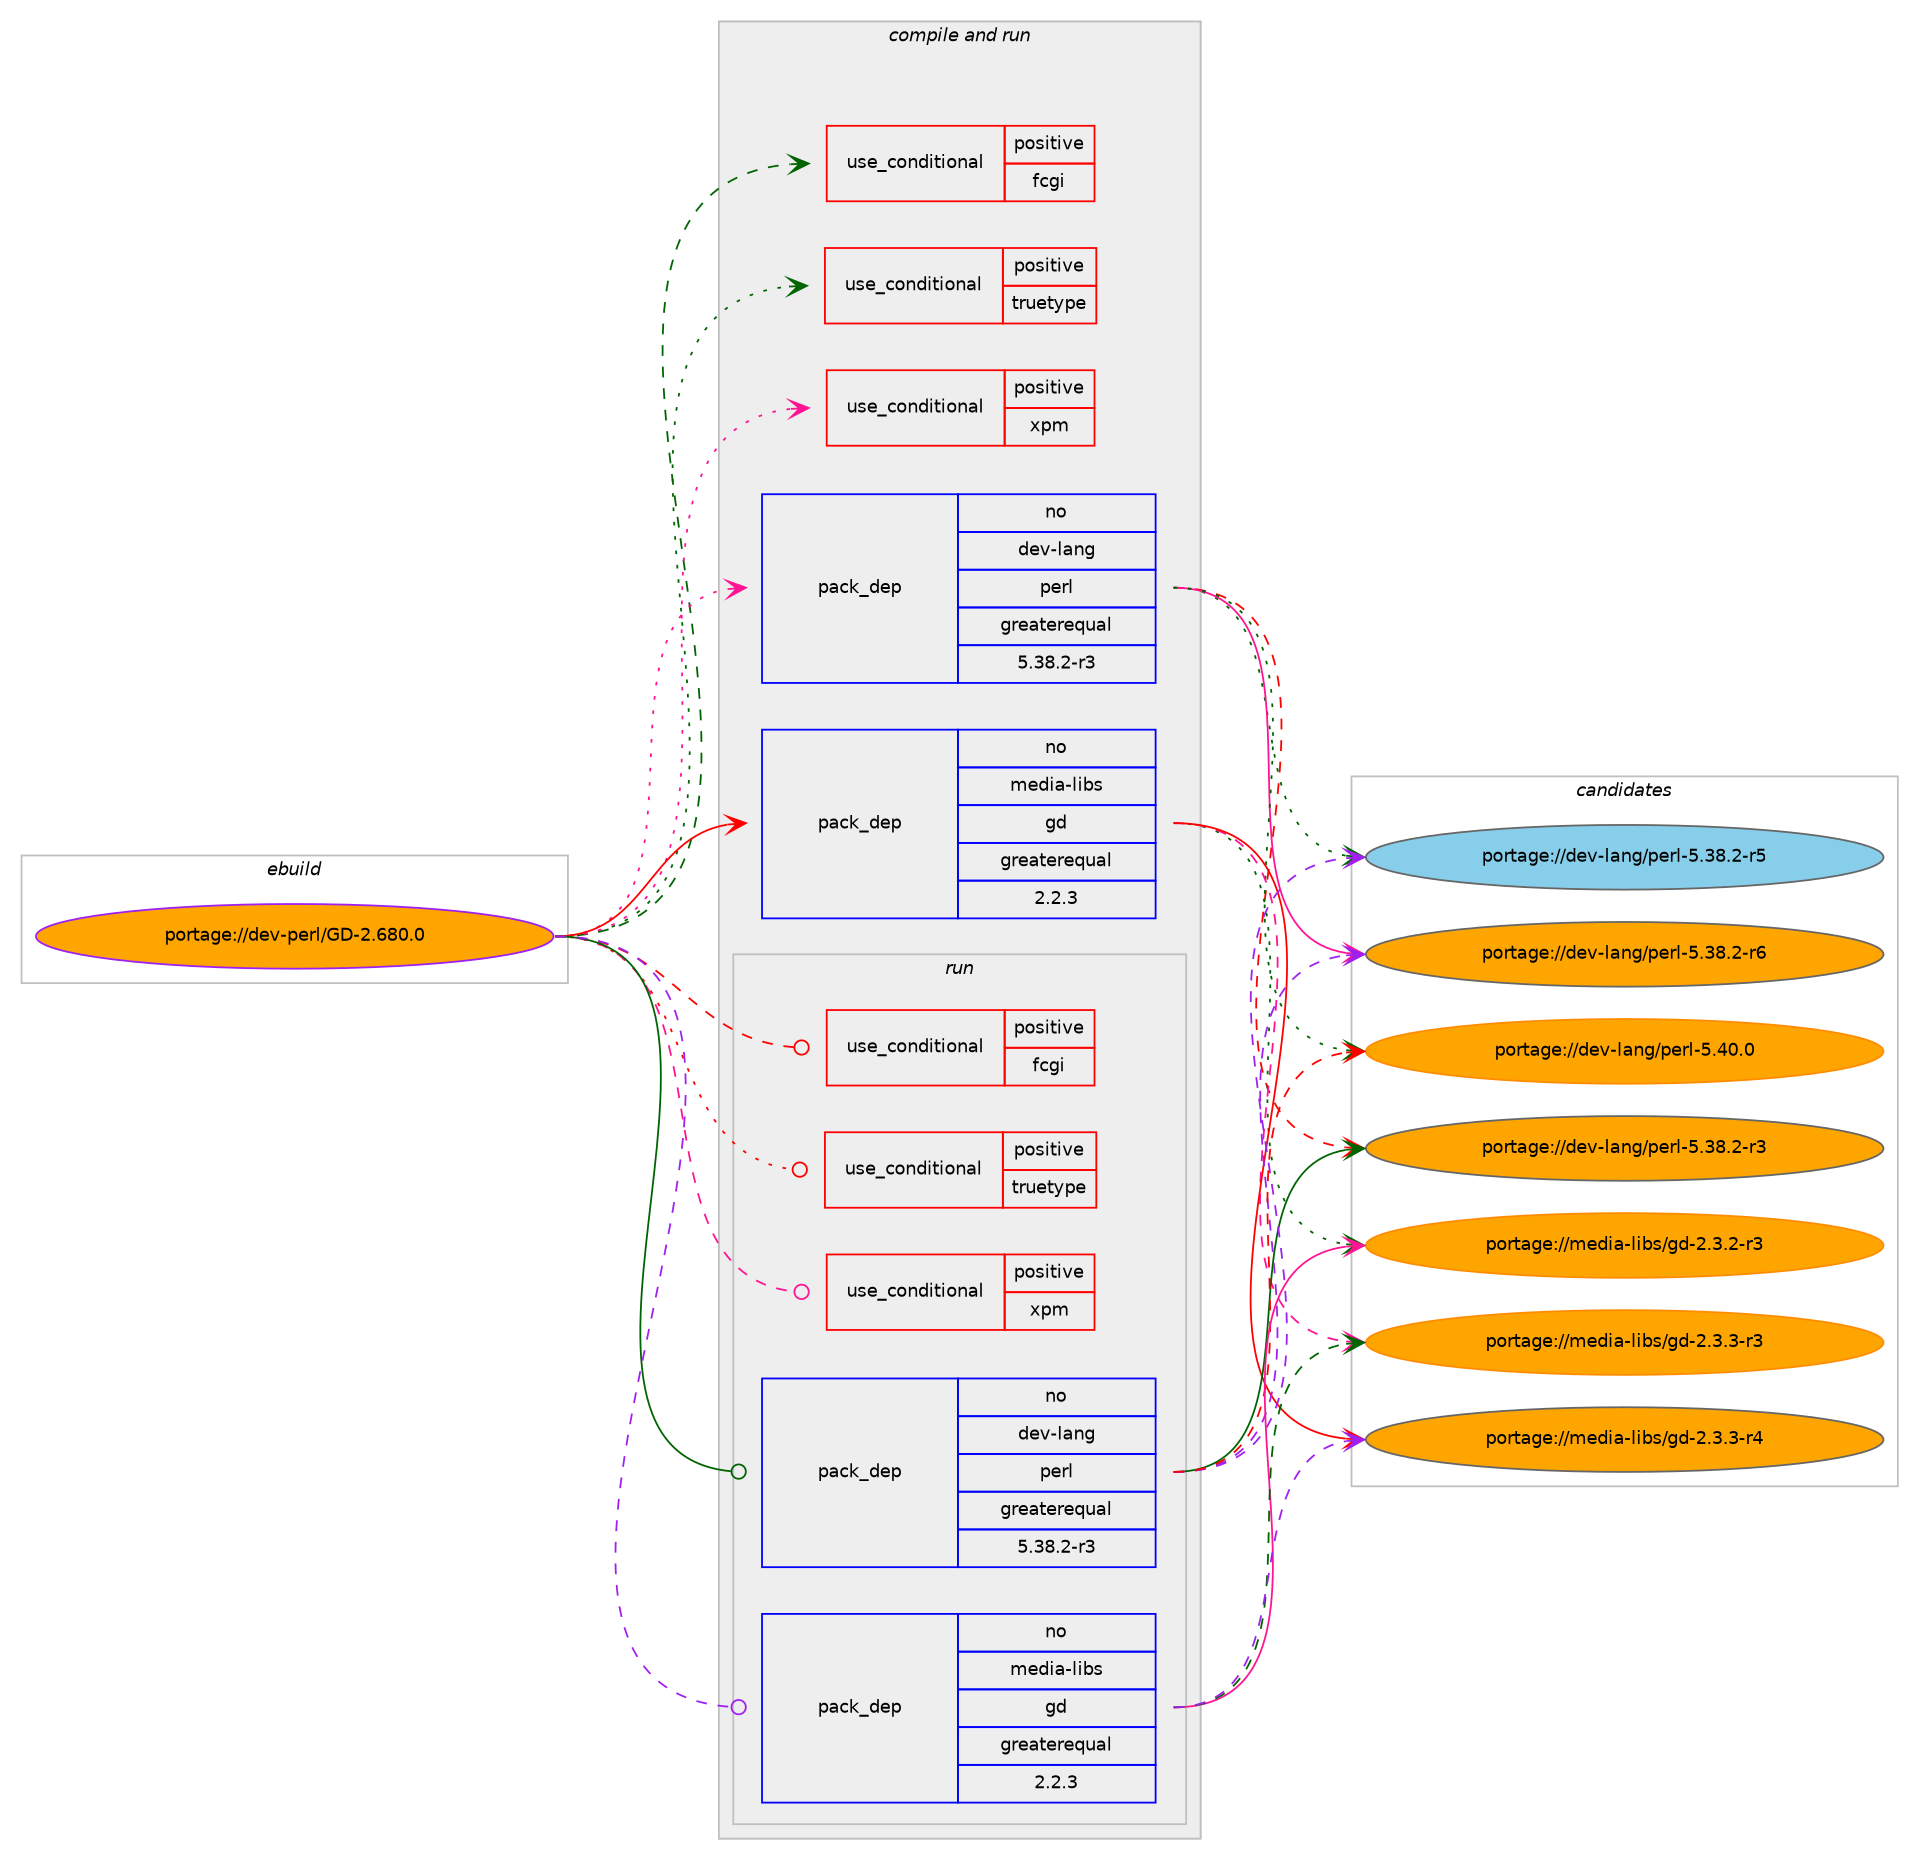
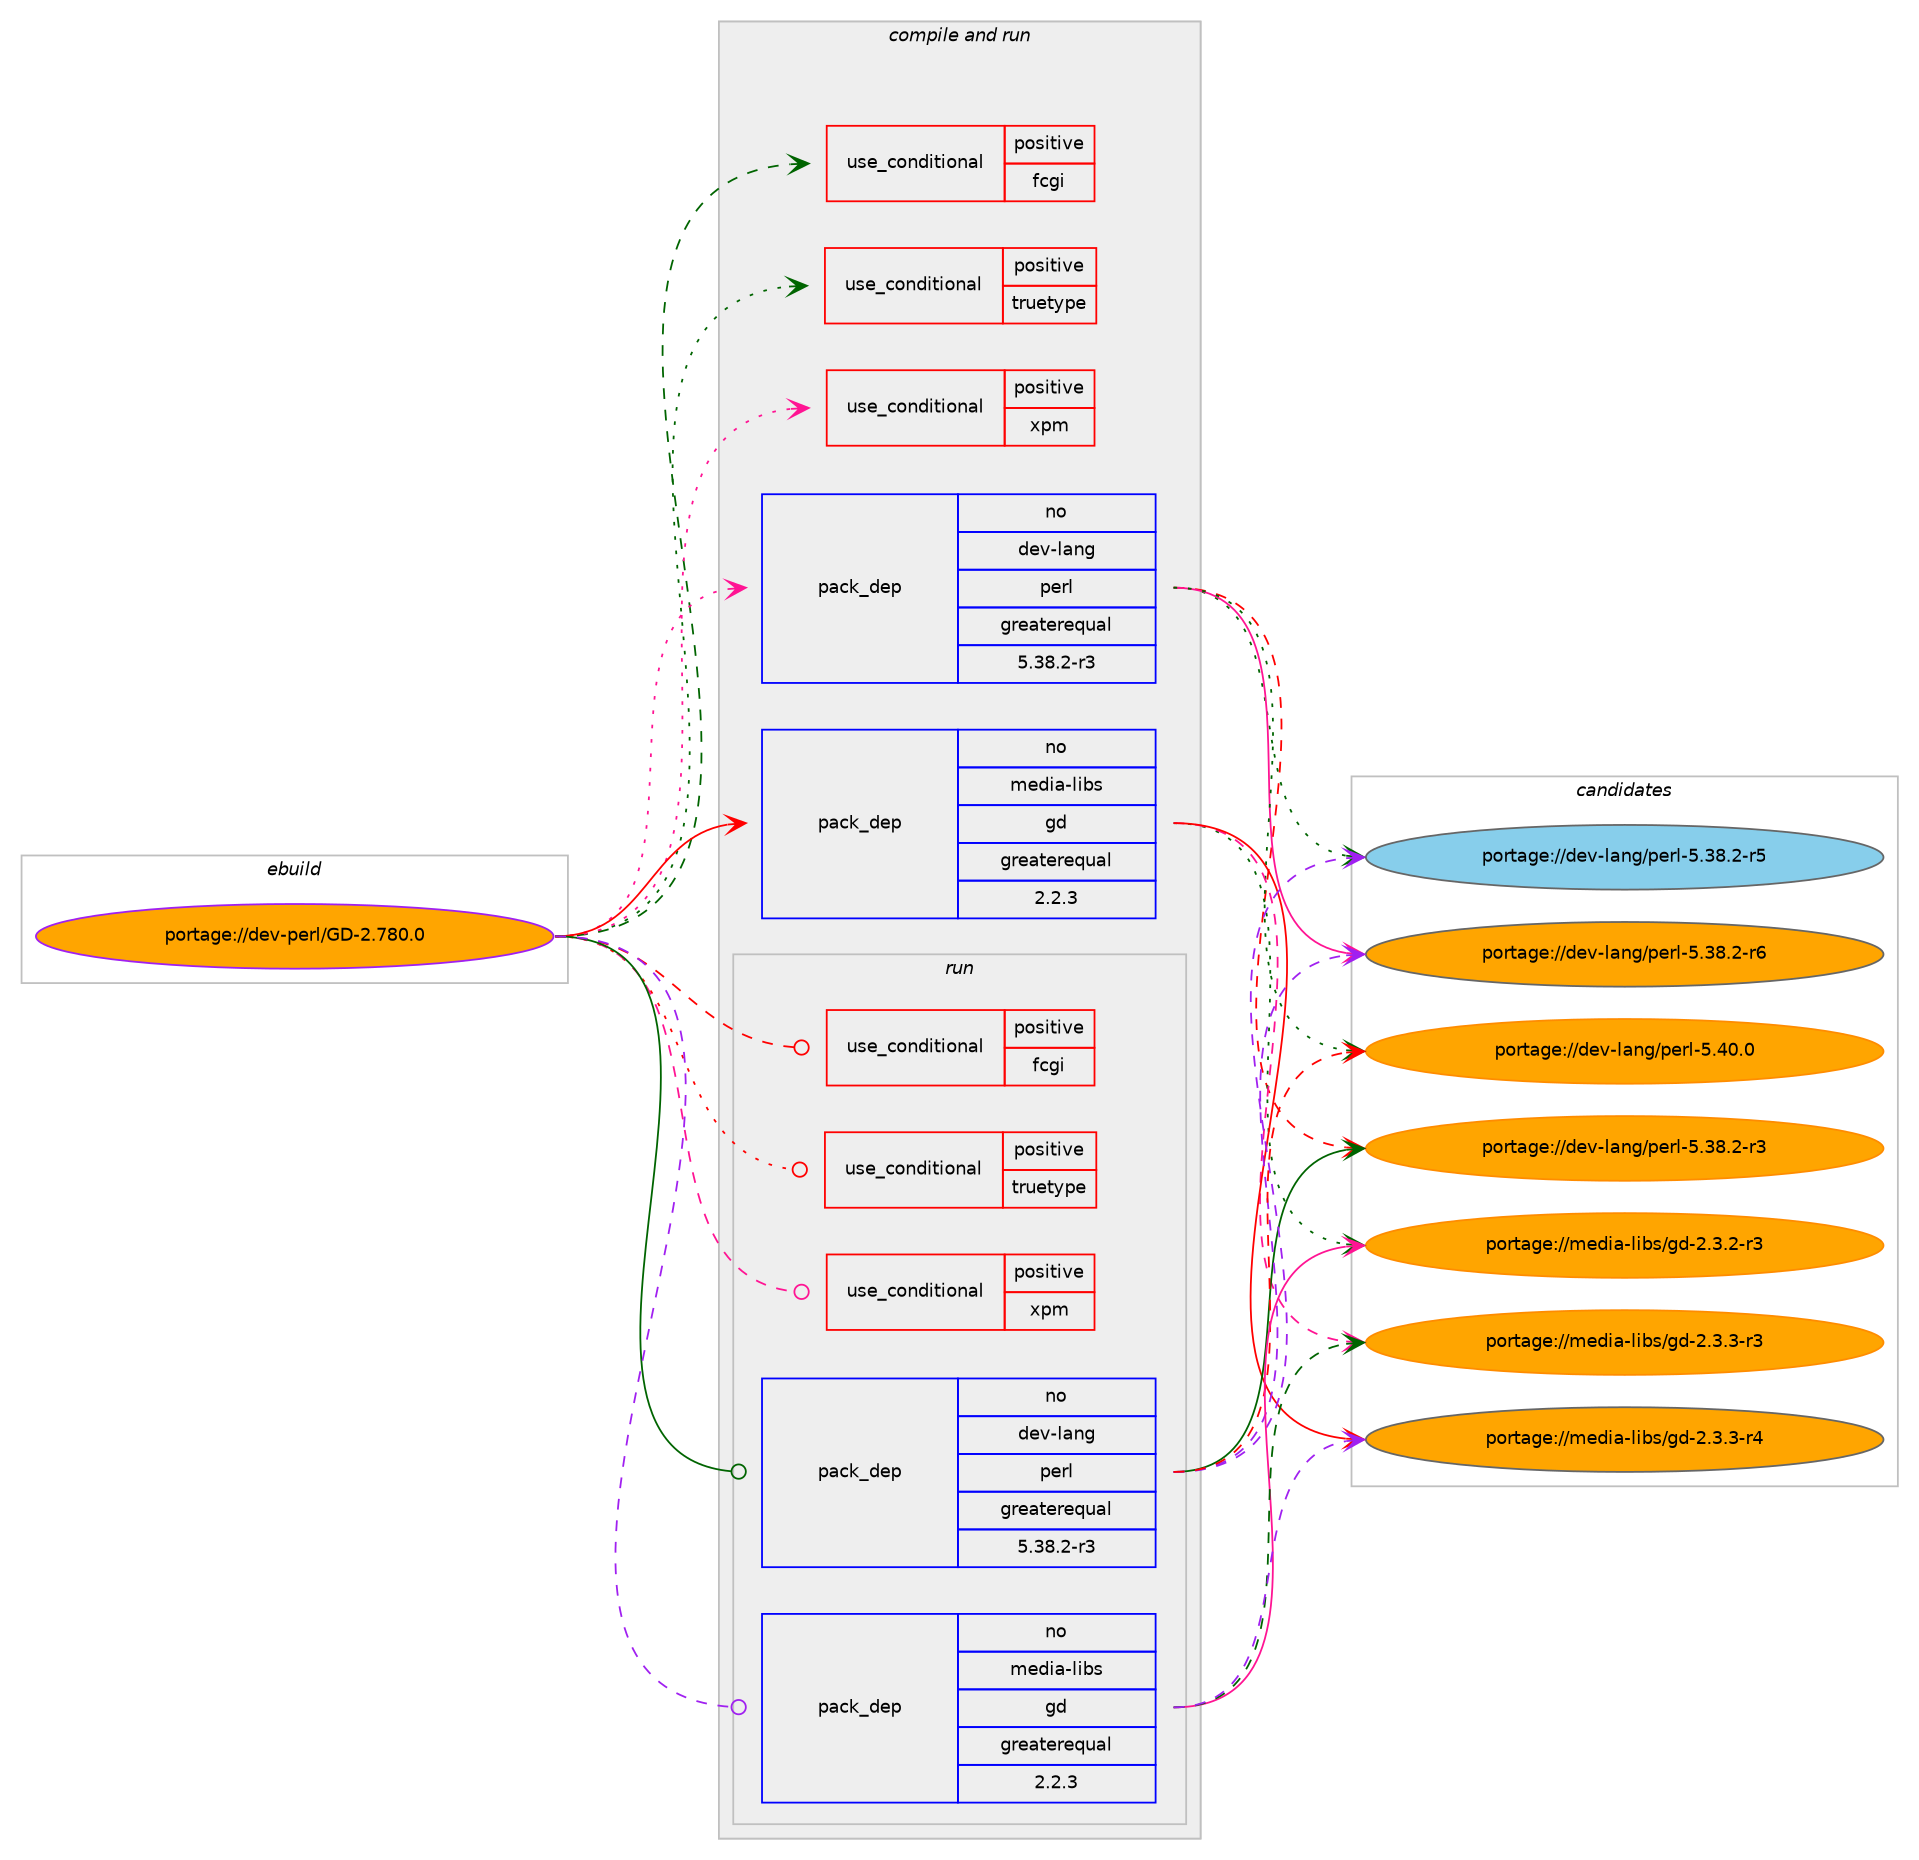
(295, 936) -> (295, 936)
(1625, 1148) -> (1625, 1148)
